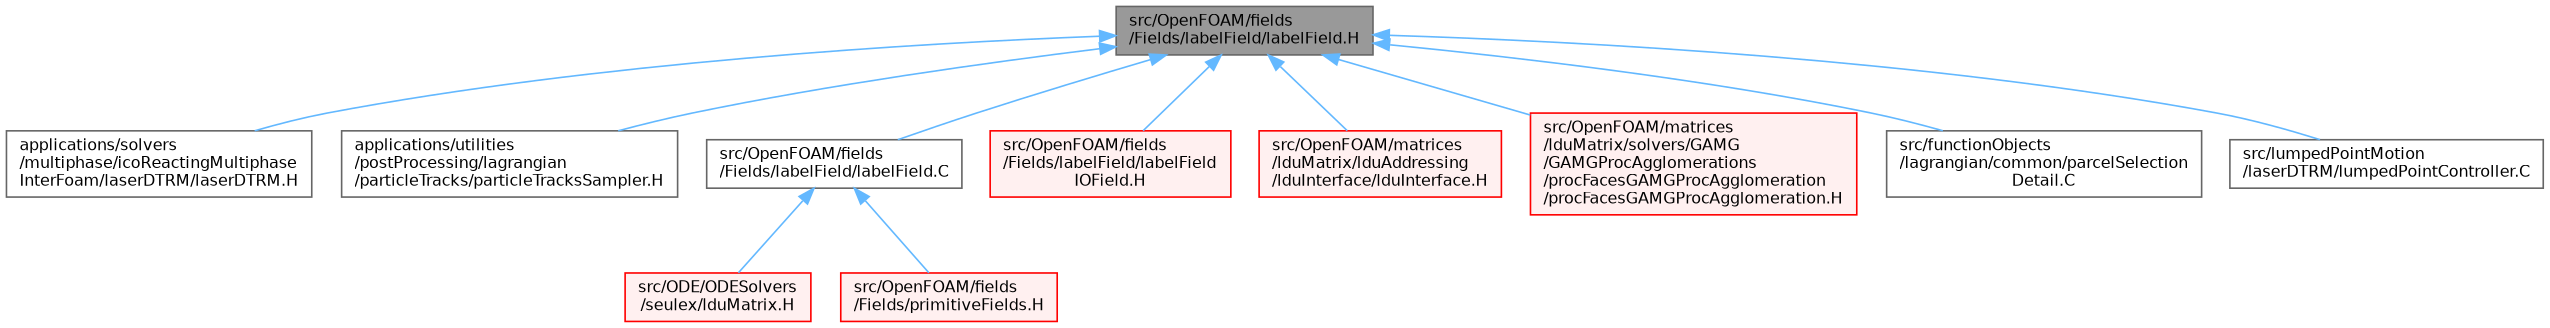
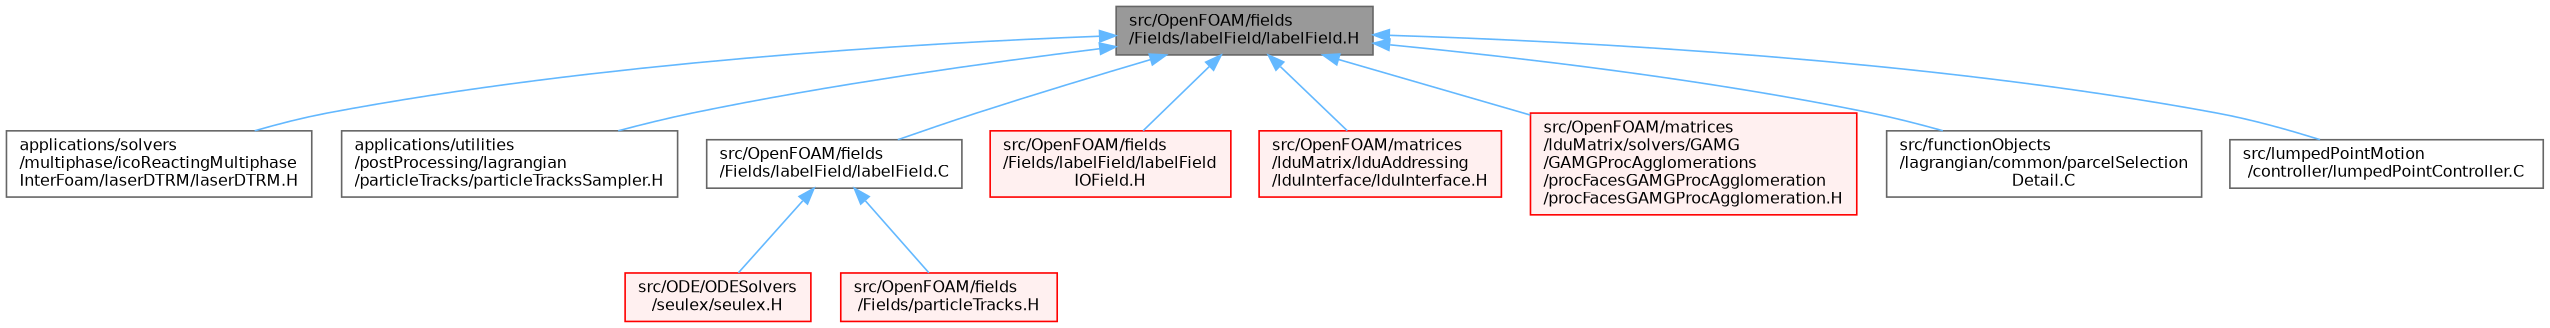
(2387, 164) -> (2387, 164)
(718, 297) -> (718, 297)
(949, 297) -> (949, 297)
